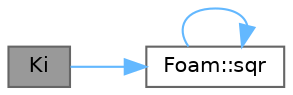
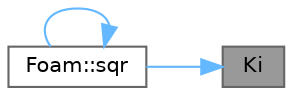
(97, 67) -> (174, 67)
